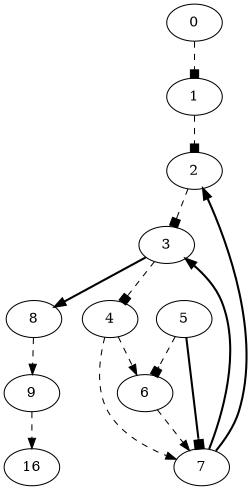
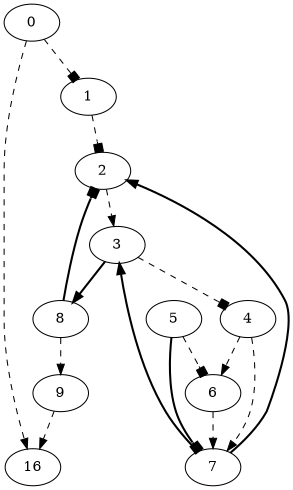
(183, 203) -> (109, 203)
none -> (4, 240)
none -> (74, 249)
